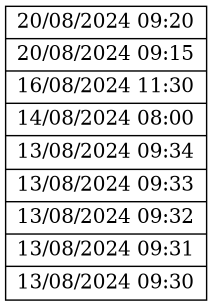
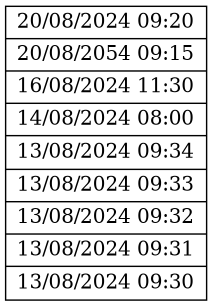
(106, 54) -> (106, 54)
